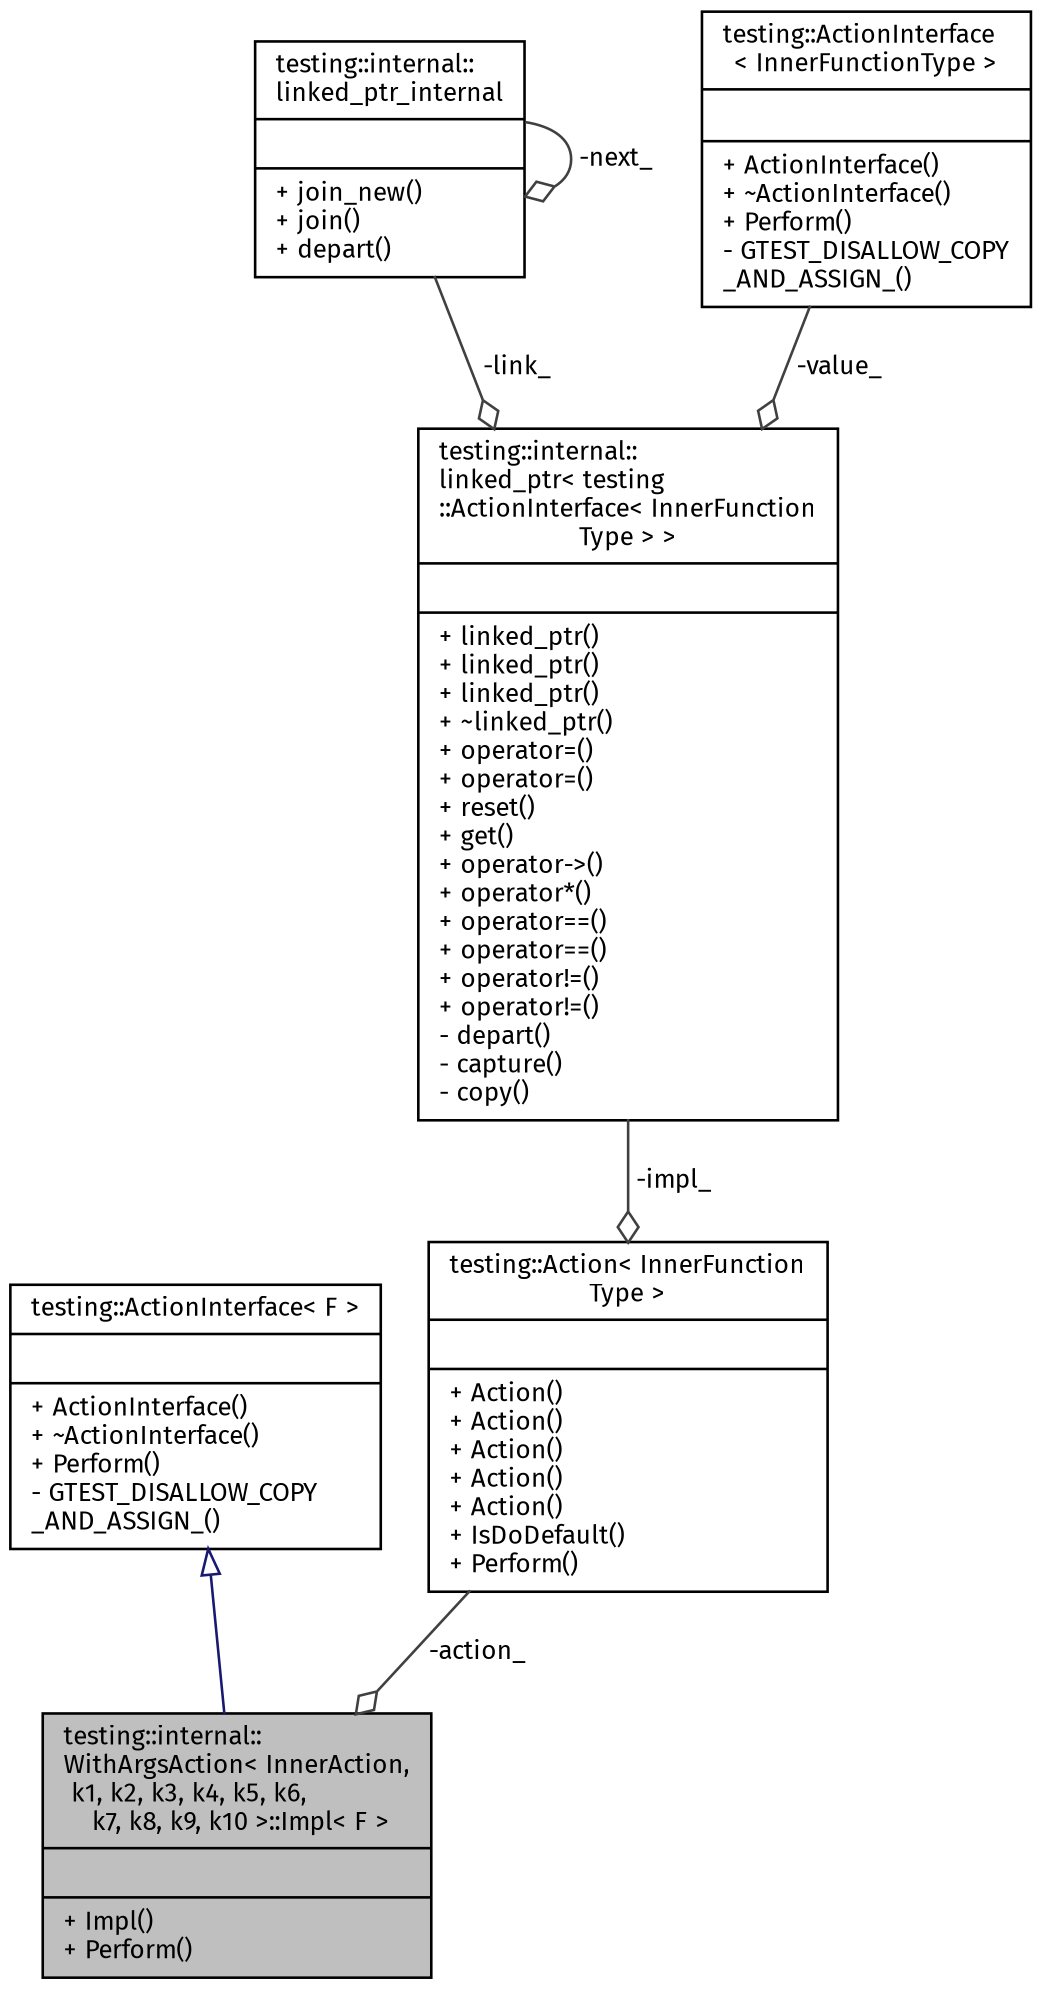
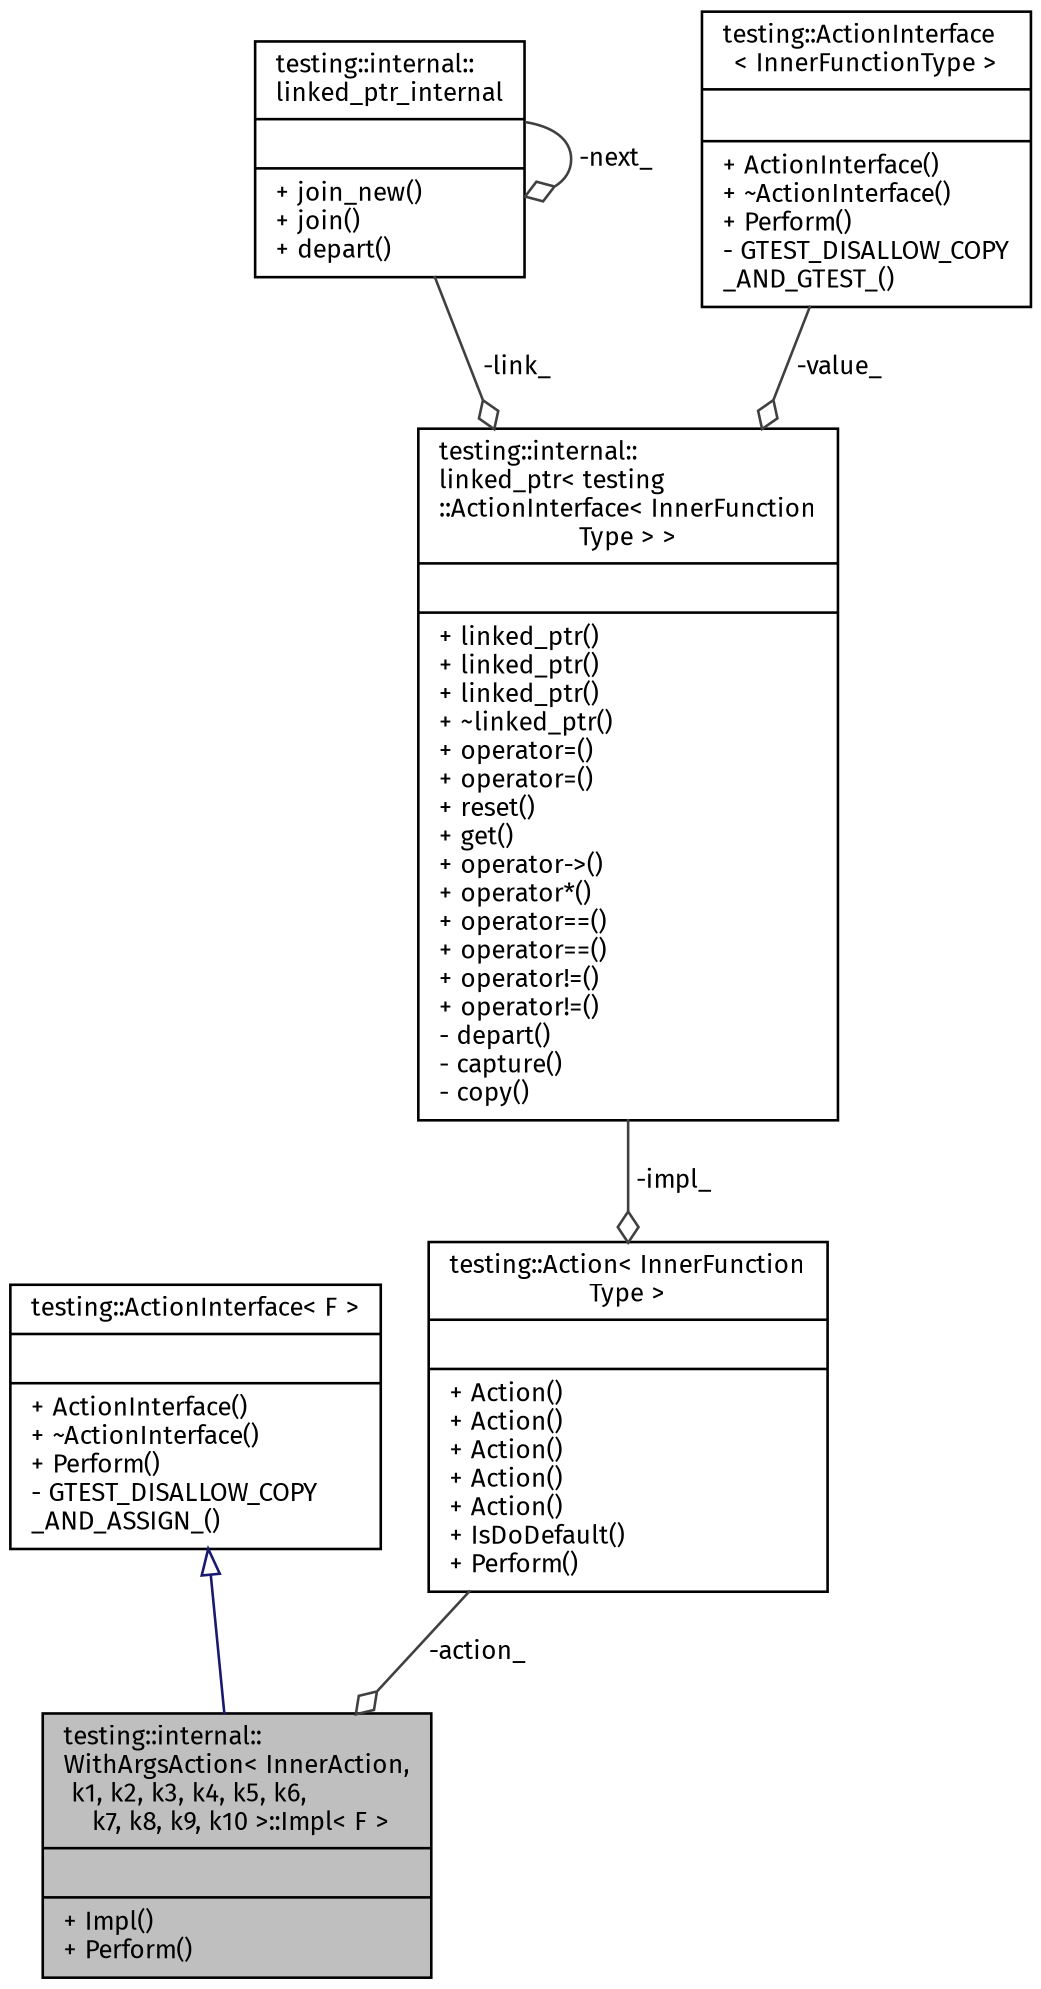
(817, 280) -> (809, 280)
